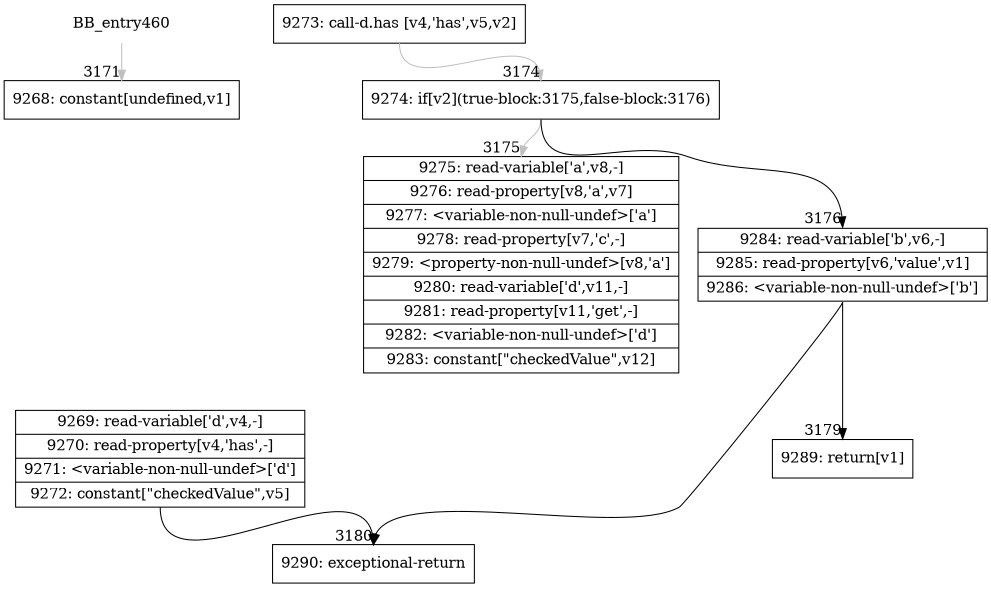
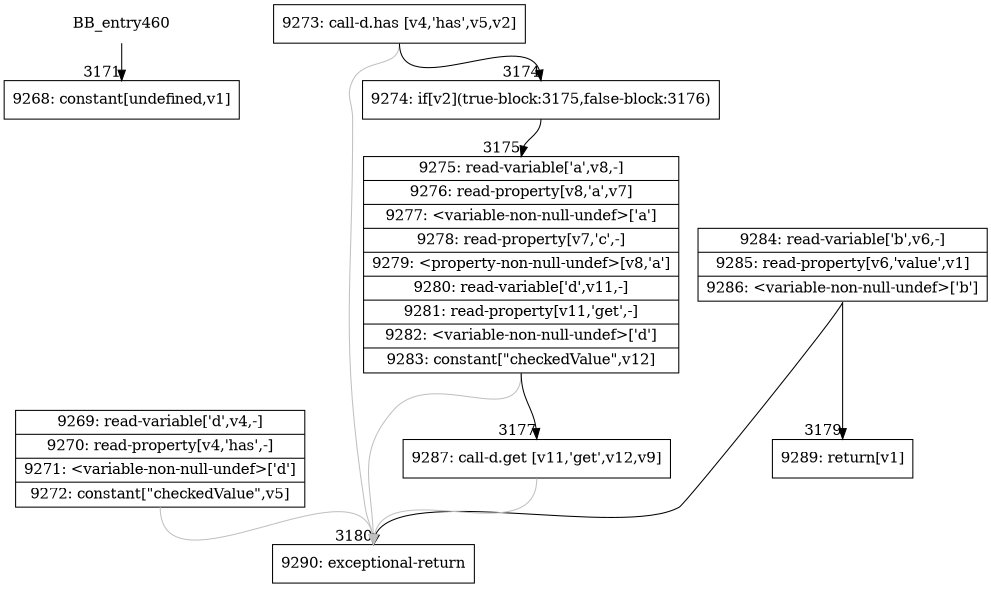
(122, 57) -> (122, 57)
(465, 63) -> (465, 63)
(535, 134) -> (535, 134)
(692, 158) -> none
none -> (350, 276)
none -> (401, 405)
none -> (537, 459)
(262, 527) -> (262, 527)
